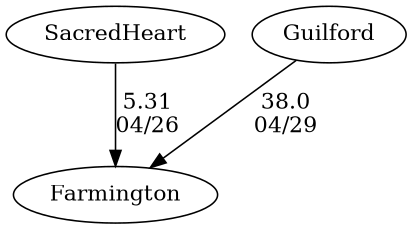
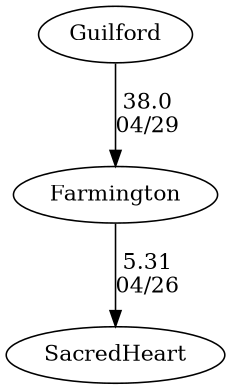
(116, 107) -> (116, 267)
